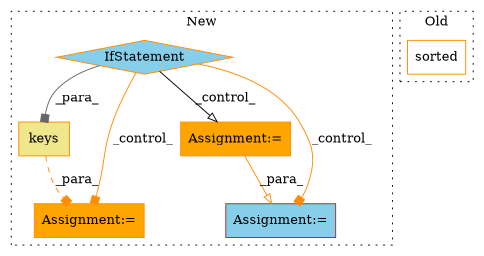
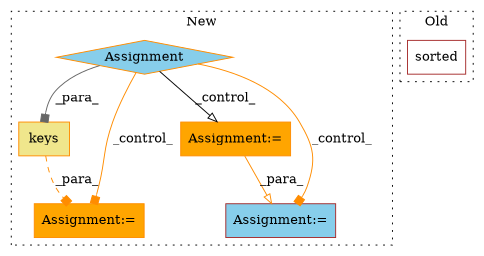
(145, 57) -> (145, 57)
(437, 57) -> (437, 57)
